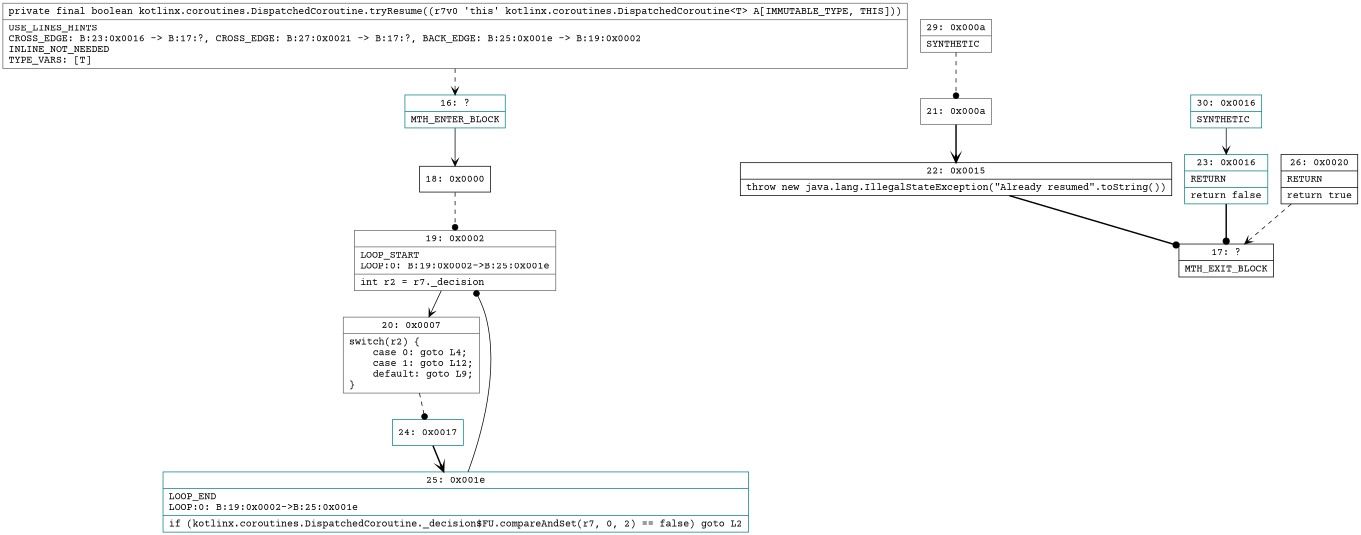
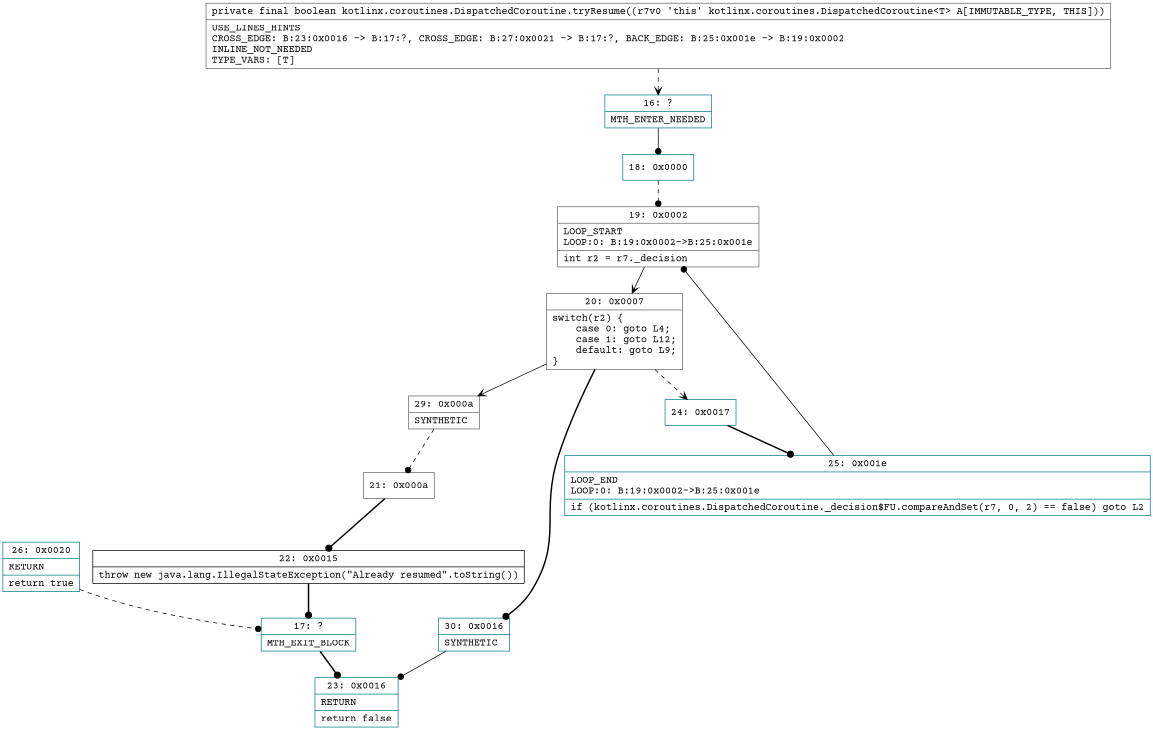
(455, 119) -> (658, 119)
(1226, 138) -> (425, 663)
(956, 140) -> (358, 522)
(455, 143) -> (658, 138)
(455, 179) -> (658, 167)
(1319, 179) -> (41, 567)
(1226, 221) -> (328, 662)
(1271, 222) -> (166, 614)
(1226, 261) -> (309, 635)
none -> (515, 378)
(422, 403) -> (668, 382)
(437, 455) -> (758, 439)
none -> (551, 495)
